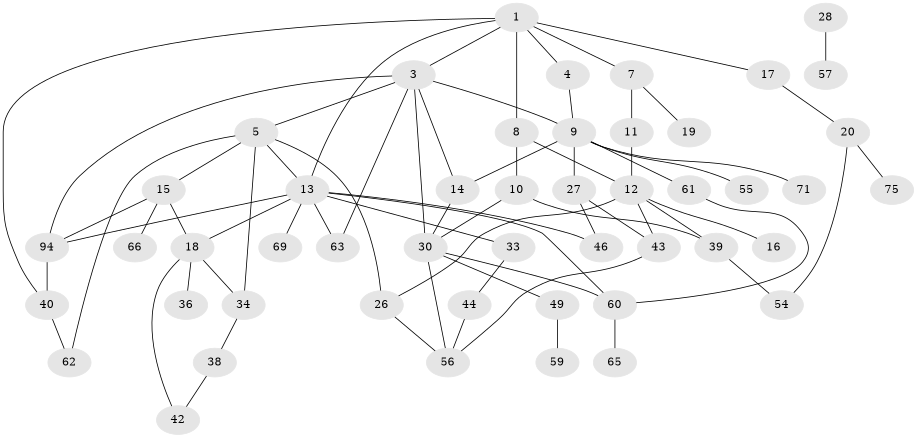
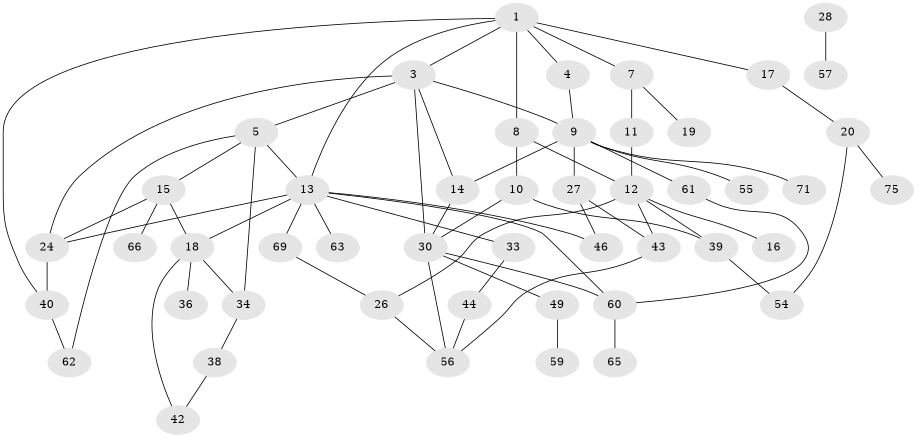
(376, 161) -> none
(347, 189) -> (331, 276)
(47, 248) -> (47, 248)
